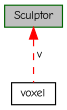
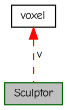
(34, 61) -> (34, 61)
